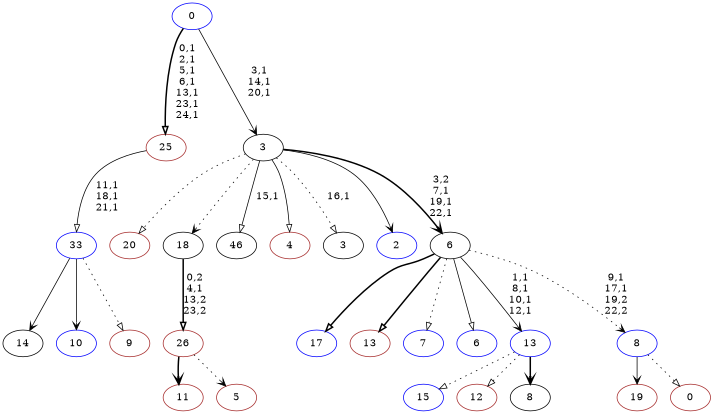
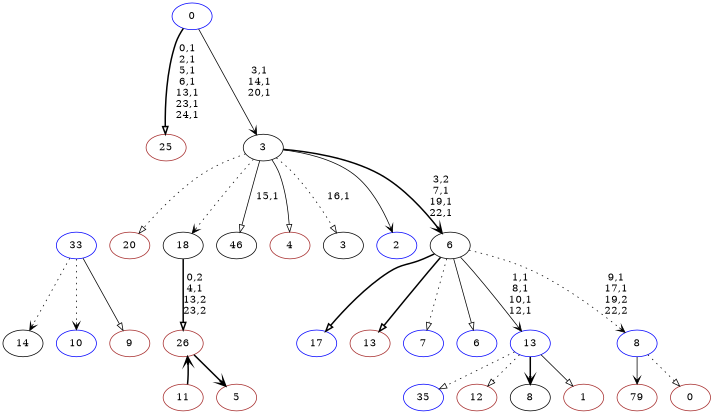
(97, 173) -> none
(52, 291) -> (52, 291)
(76, 291) -> (76, 291)
(101, 291) -> (101, 291)
(178, 367) -> (188, 374)
(207, 368) -> (207, 368)
(423, 398) -> (423, 398)
none -> (584, 398)
(637, 398) -> (637, 398)
